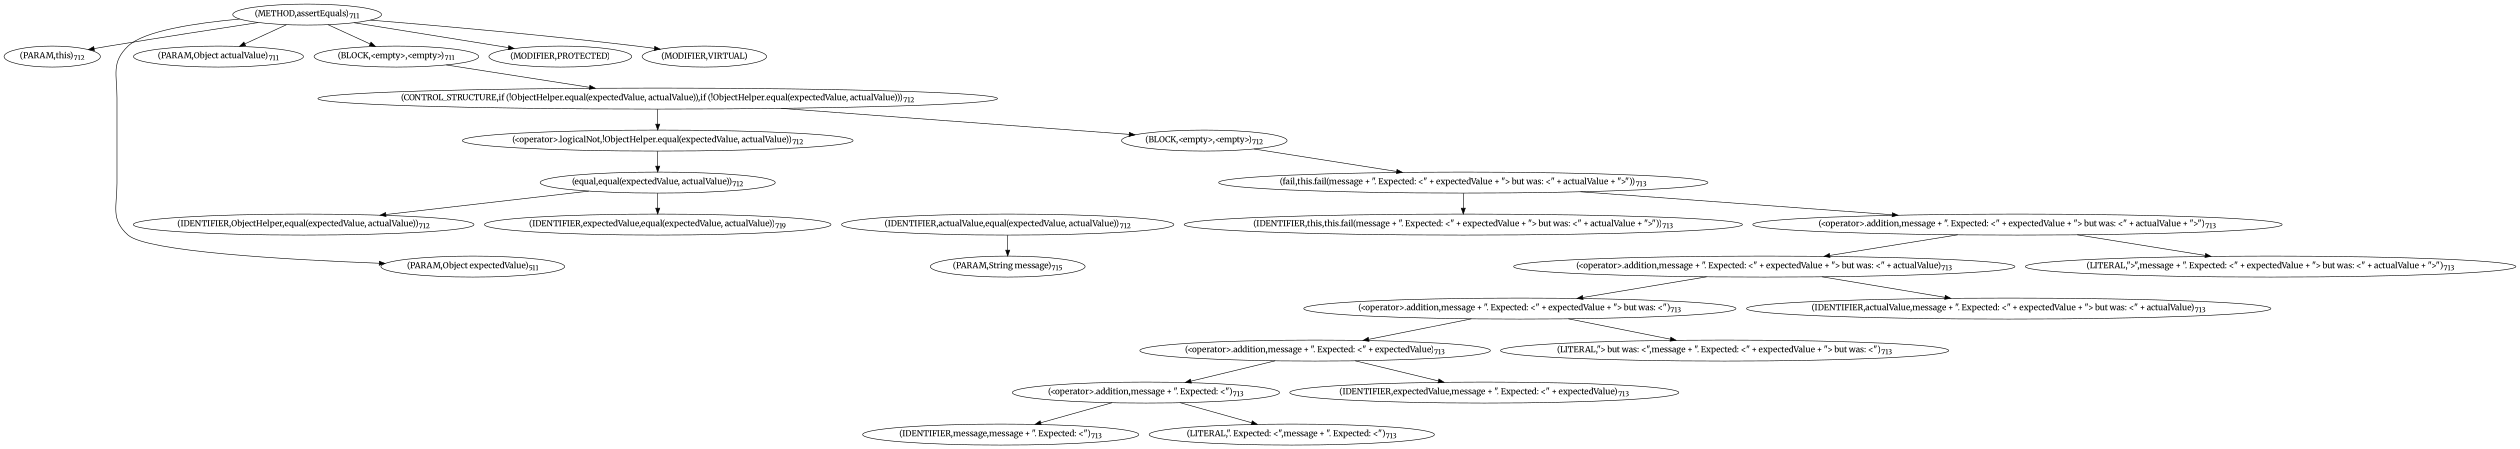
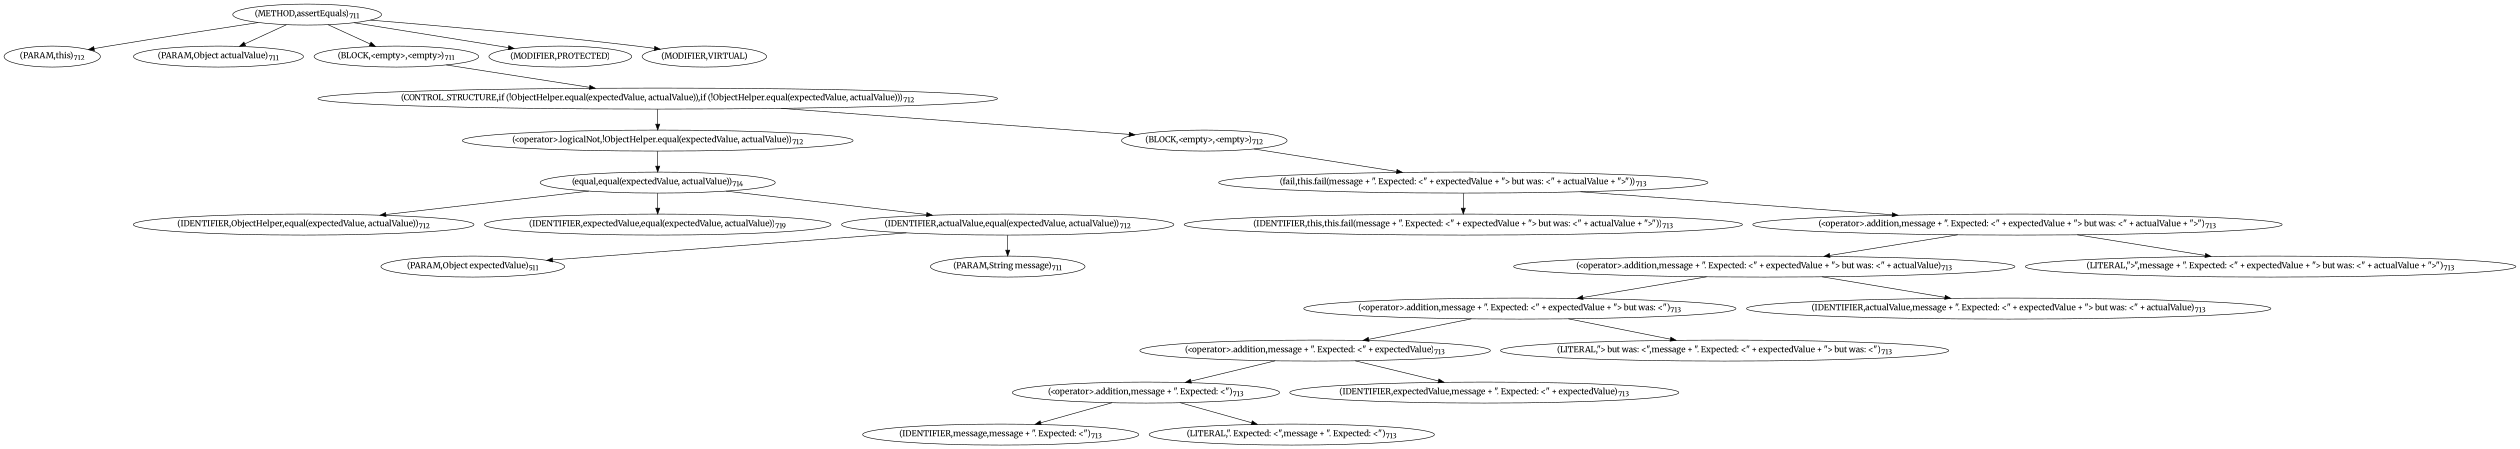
(738, 182) -> (738, 182)
none -> (826, 203)
(116, 209) -> (729, 246)
(1057, 266) -> (1057, 266)
